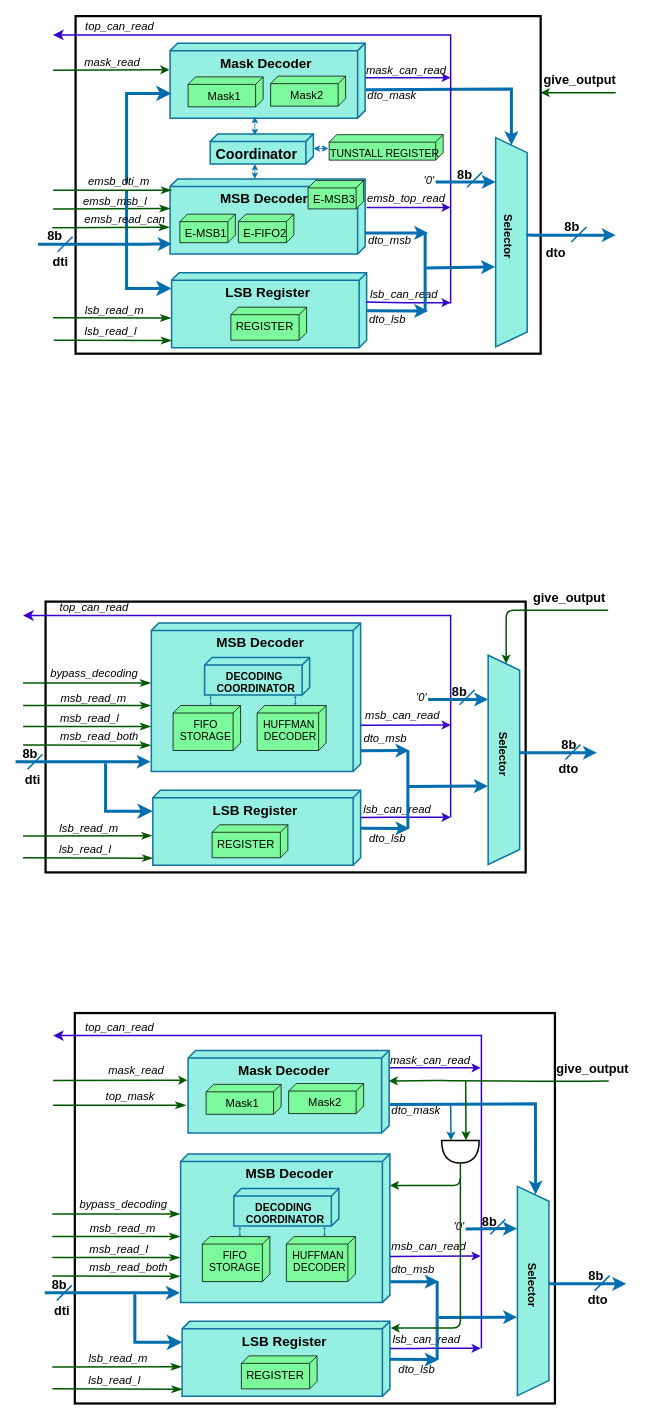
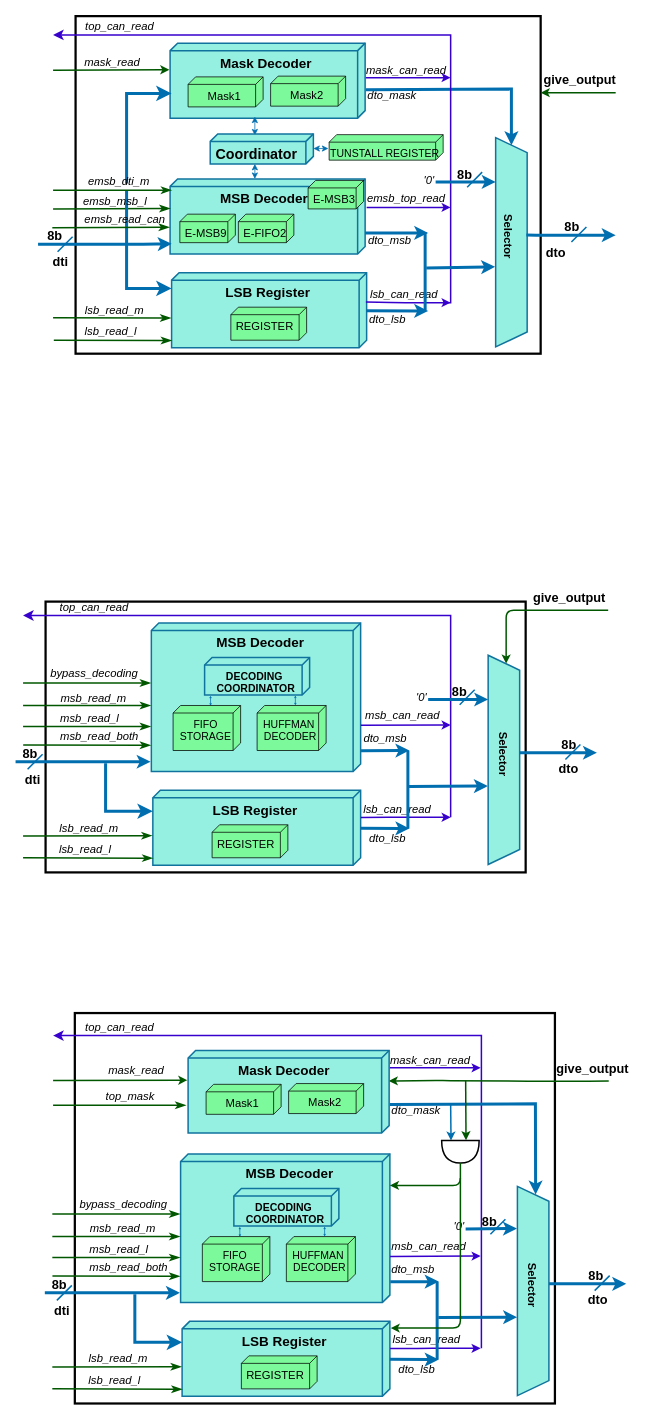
(200, 232) -> (200, 232)
